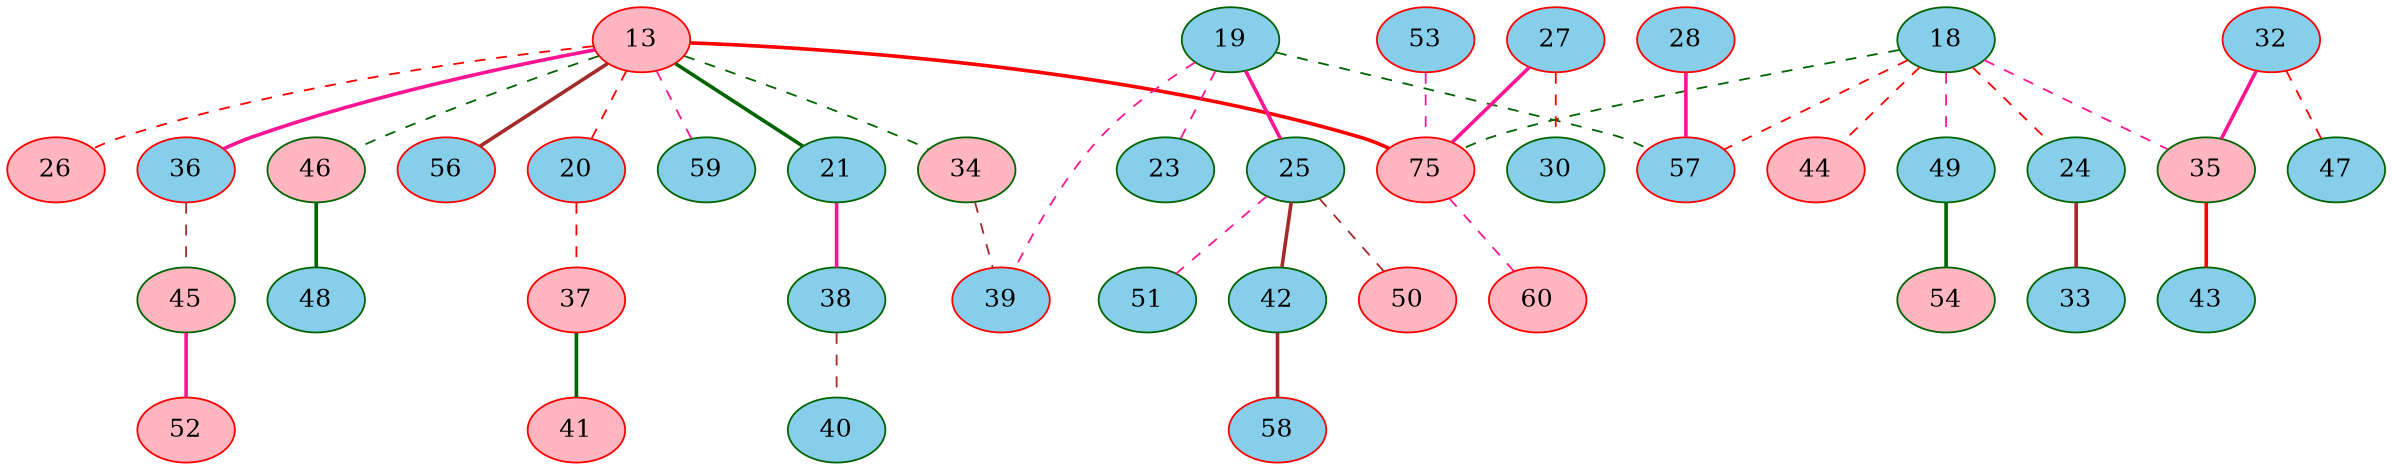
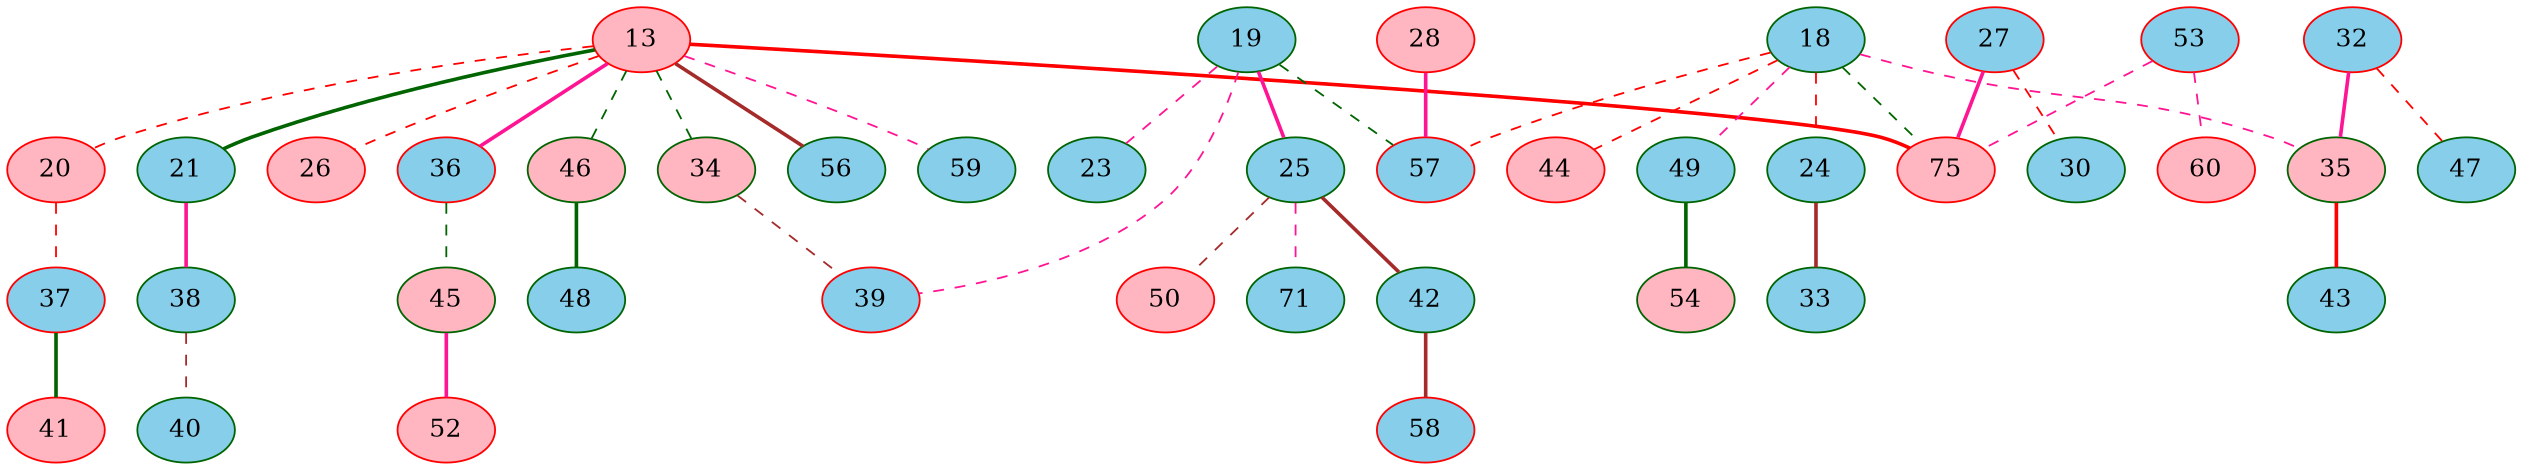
(1686, 40) -> (1426, 40)
(446, 170) -> (837, 170)
(576, 170) -> (56, 170)
(186, 235) -> (446, 235)
(1482, 235) -> (2198, 105)
(576, 300) -> (56, 300)
(1147, 300) -> (1296, 300)
